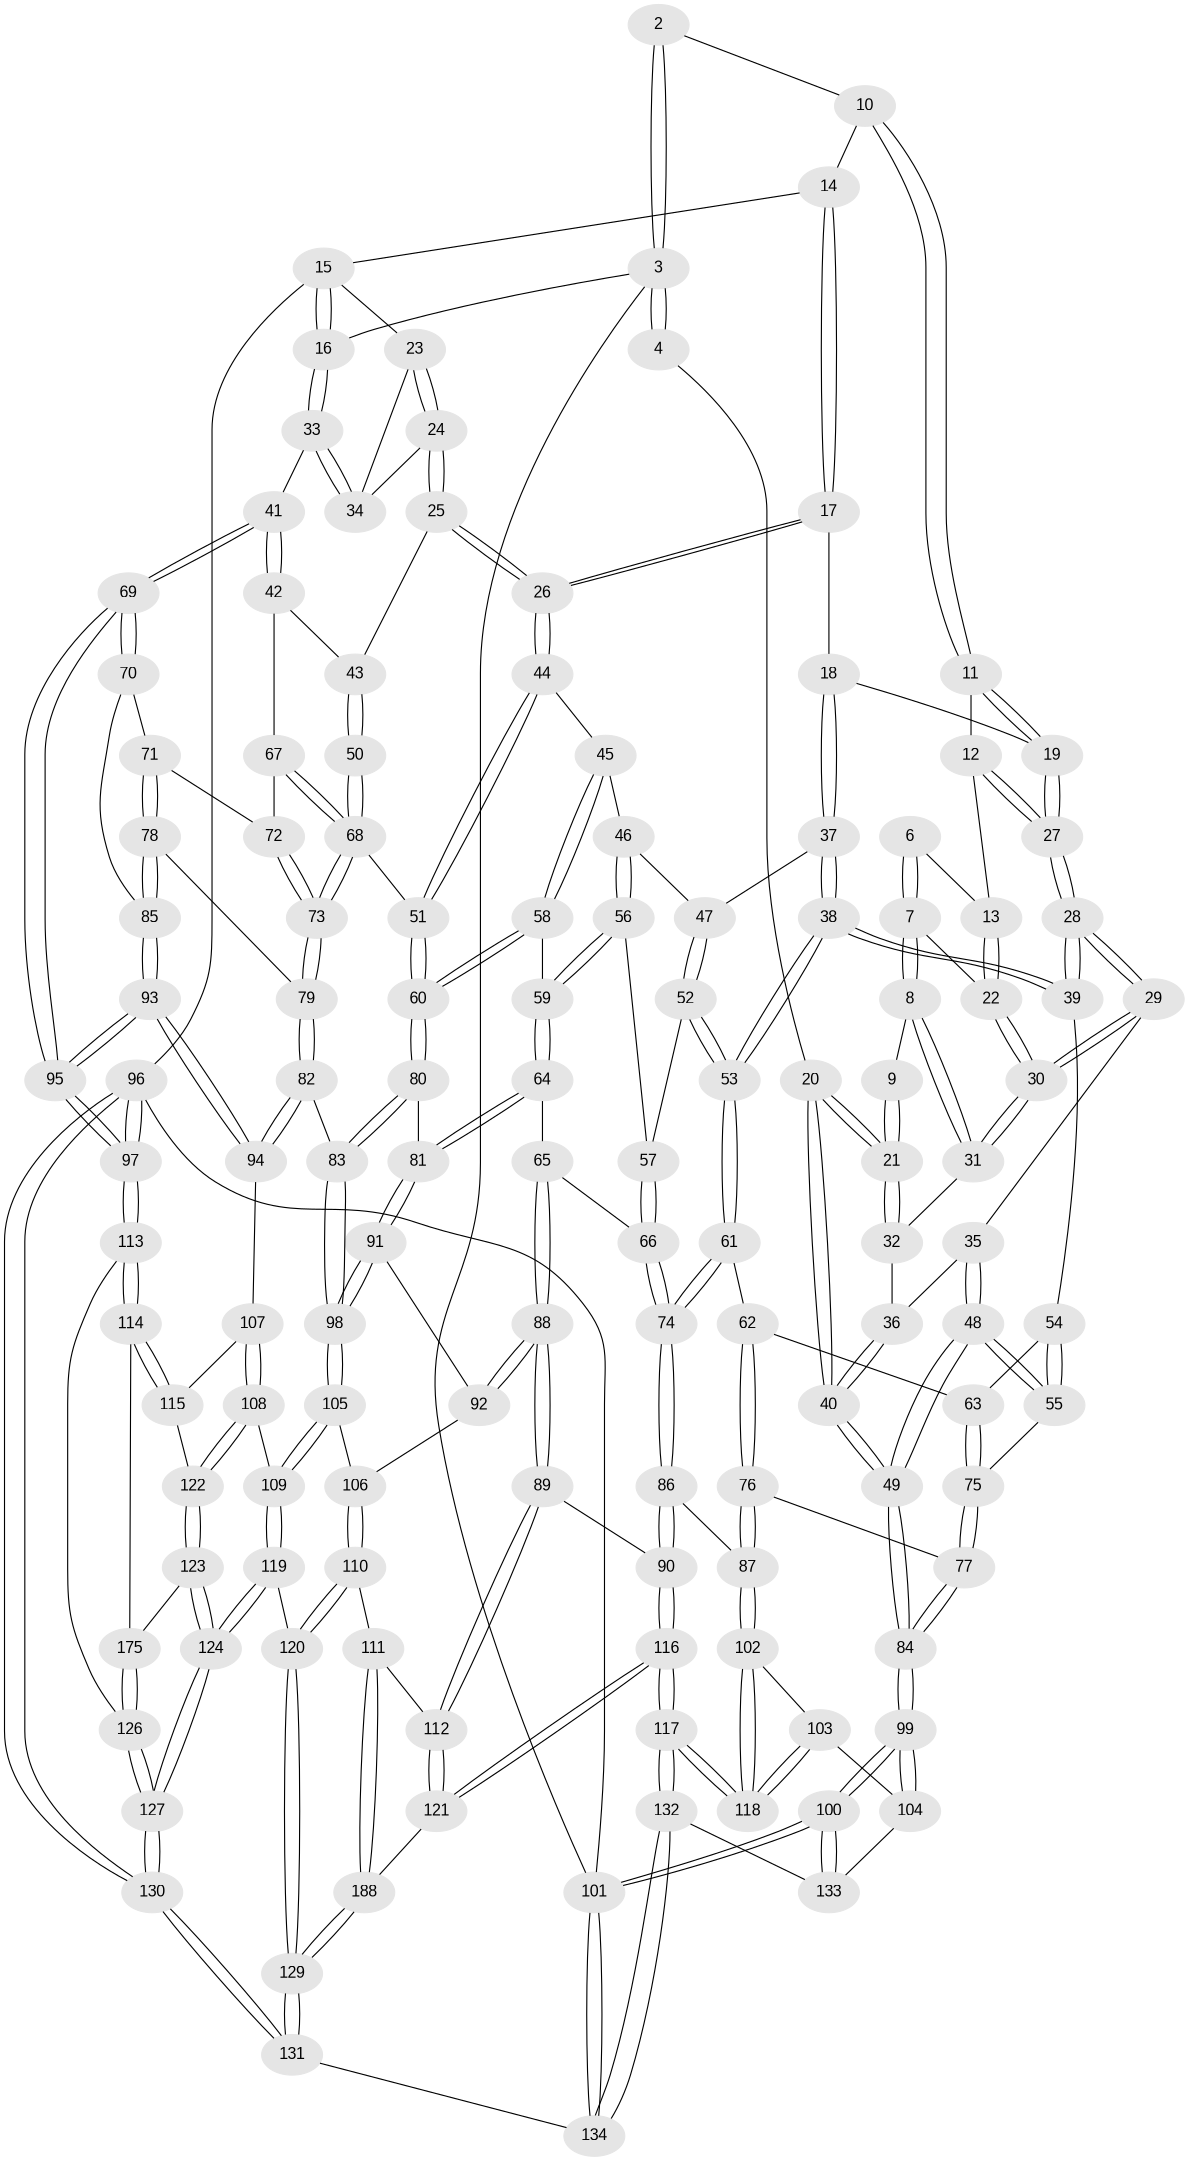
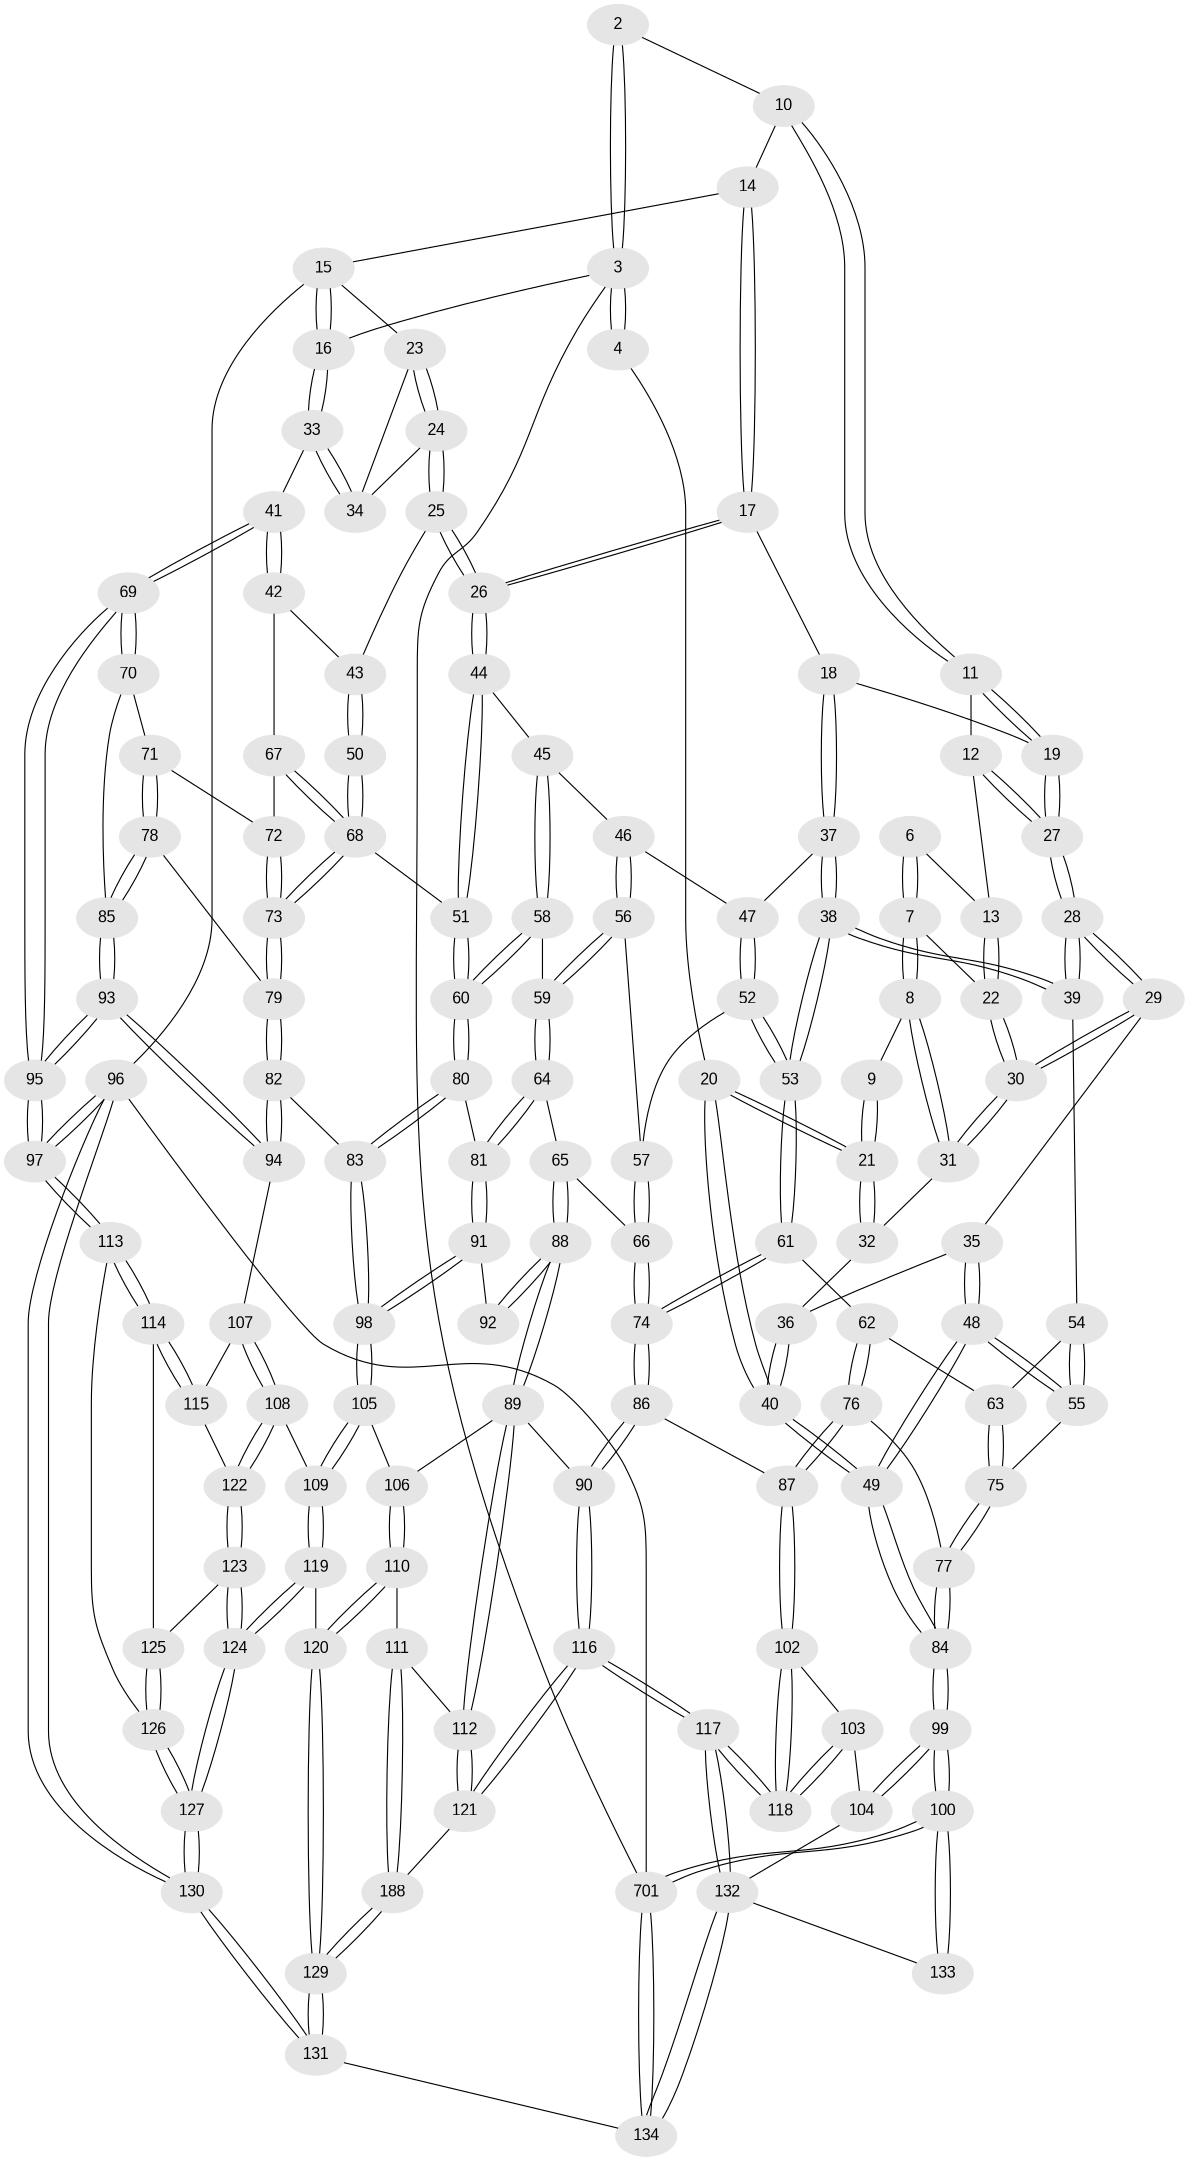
(417, 1446) -> (455, 1446)
(130, 1649) -> (153, 1649)
(870, 1852) -> (813, 1841)
(594, 1892) -> (646, 1892)
